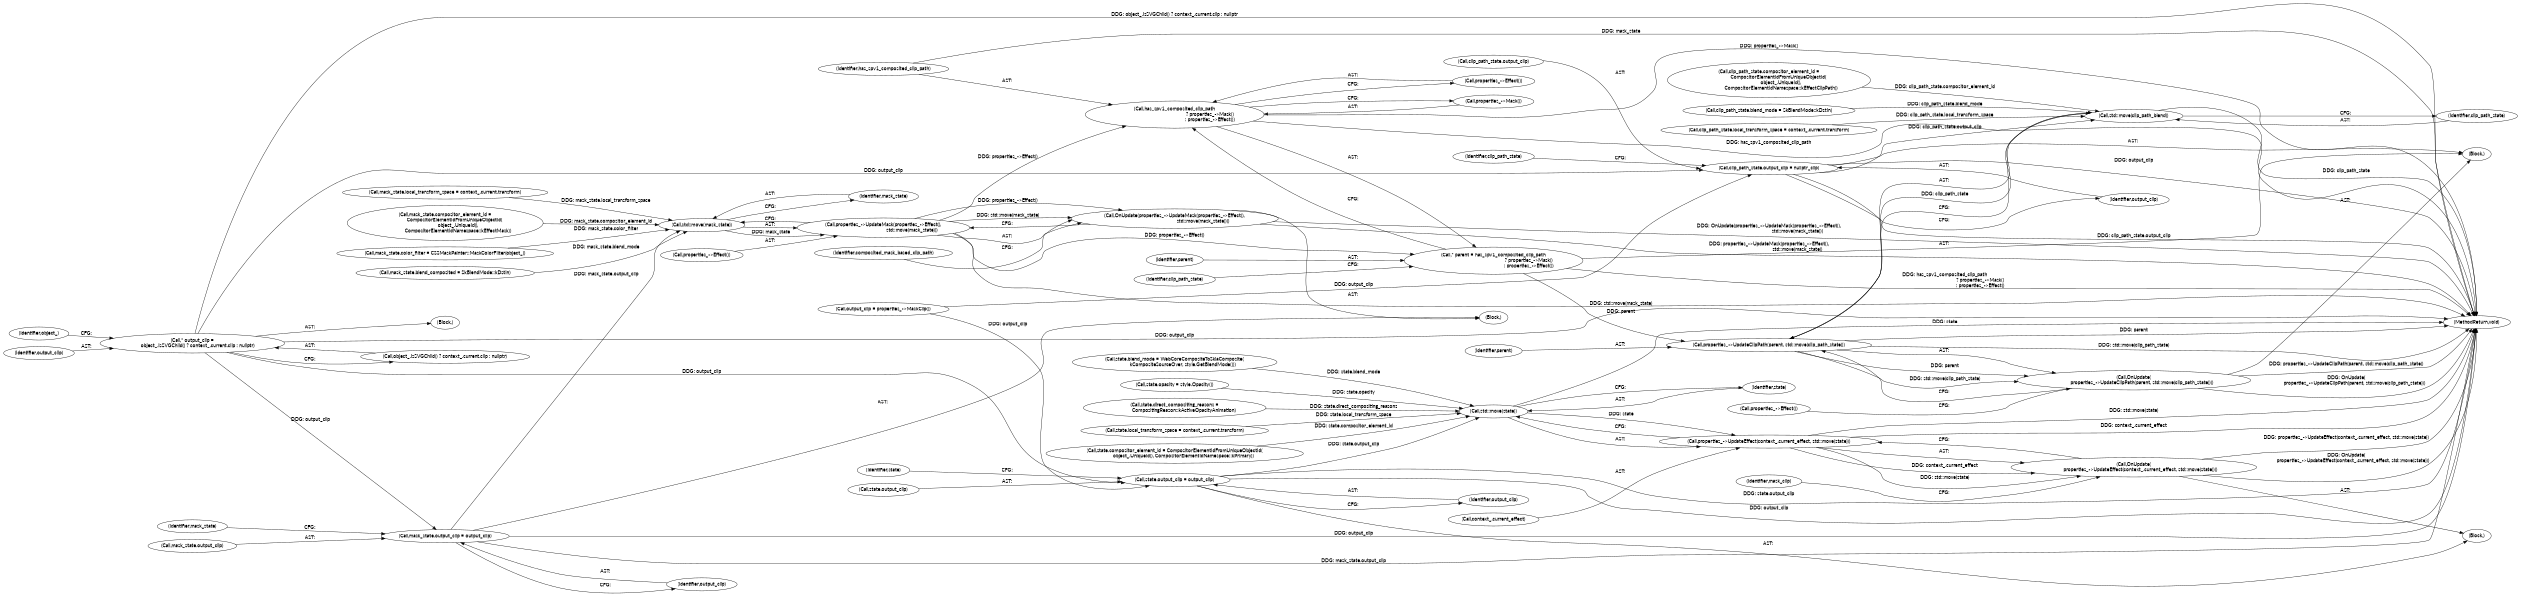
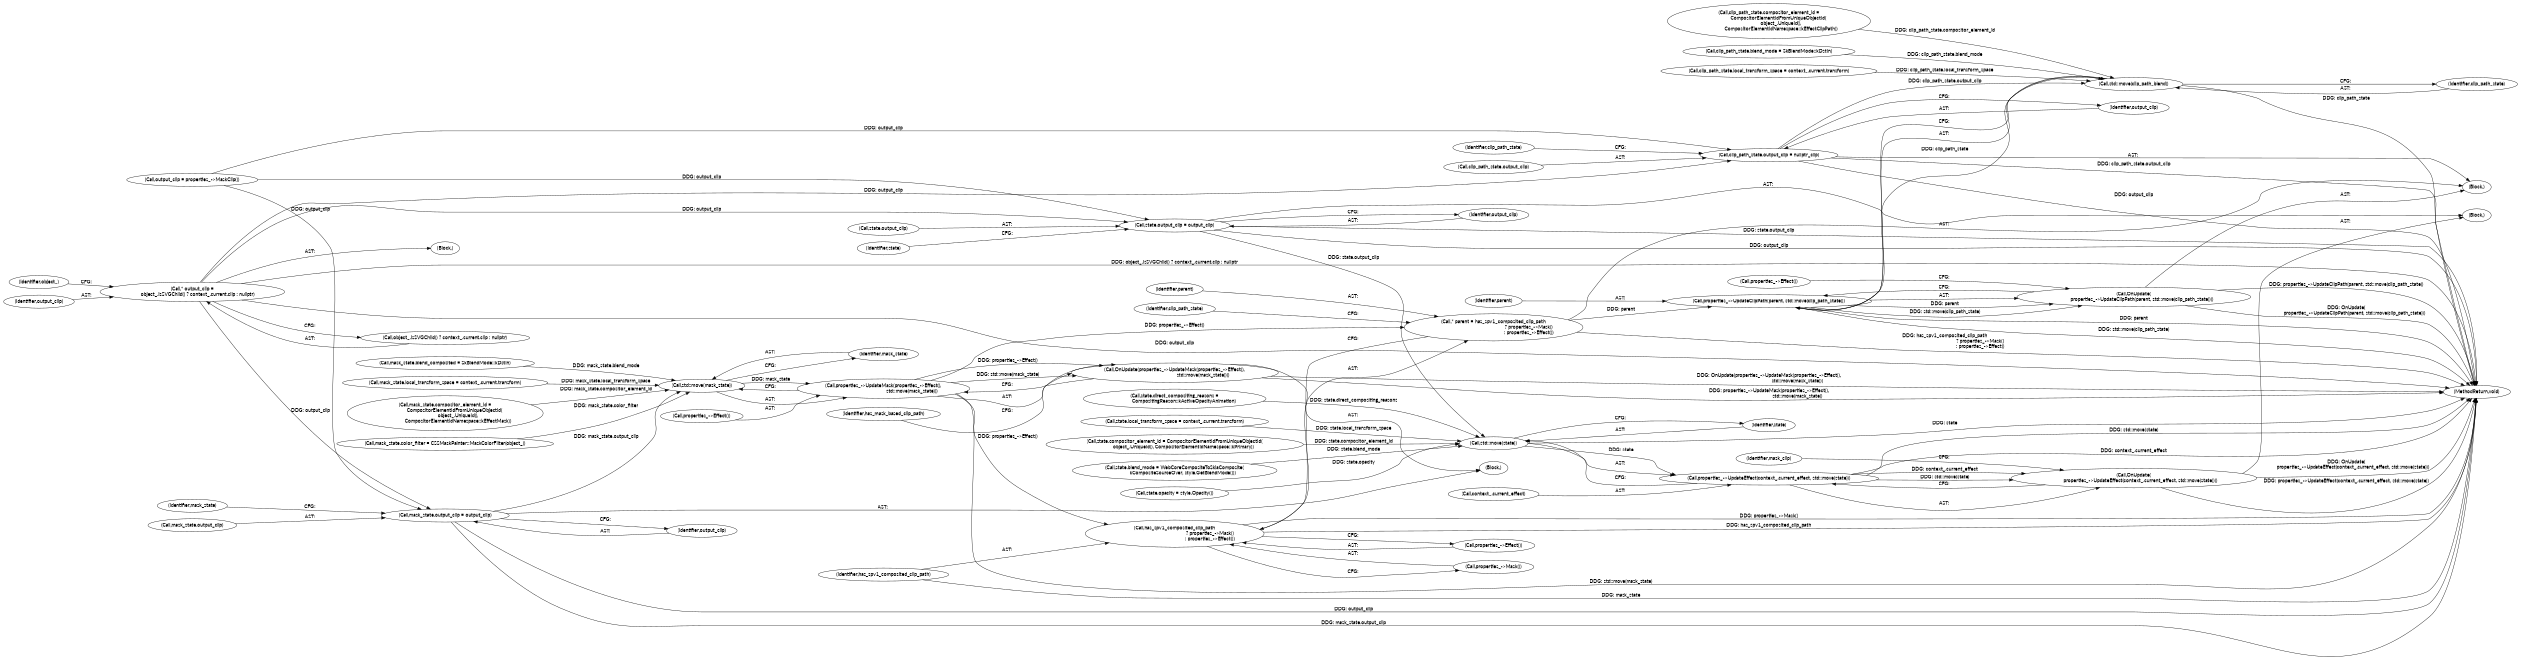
(883, 253) -> (883, 414)
none -> (334, 327)
